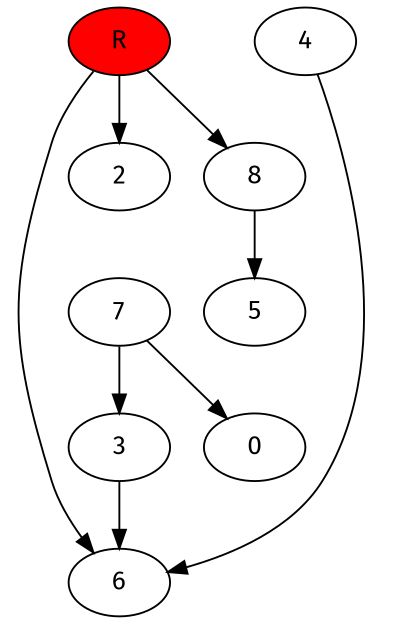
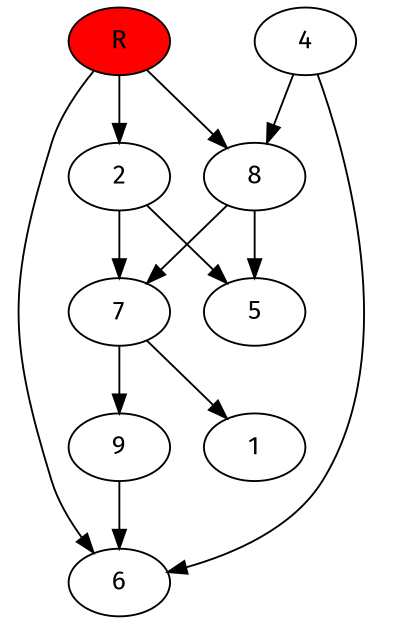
none -> (284, 100)
none -> (119, 235)
none -> (178, 236)
none -> (196, 236)
(119, 447) -> (119, 447)
(255, 447) -> (255, 447)
